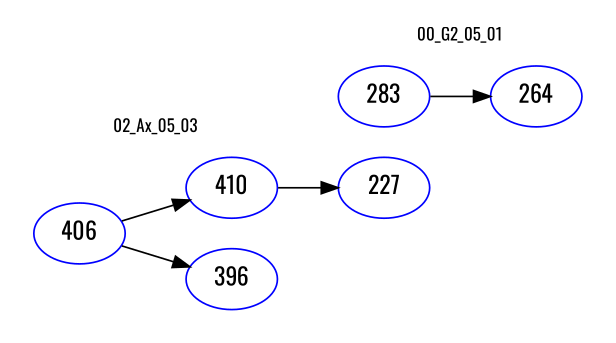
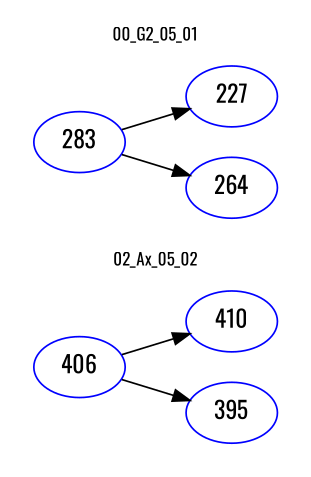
(156, 128) -> (156, 261)
(302, 188) -> (148, 122)
(232, 279) -> (232, 413)
